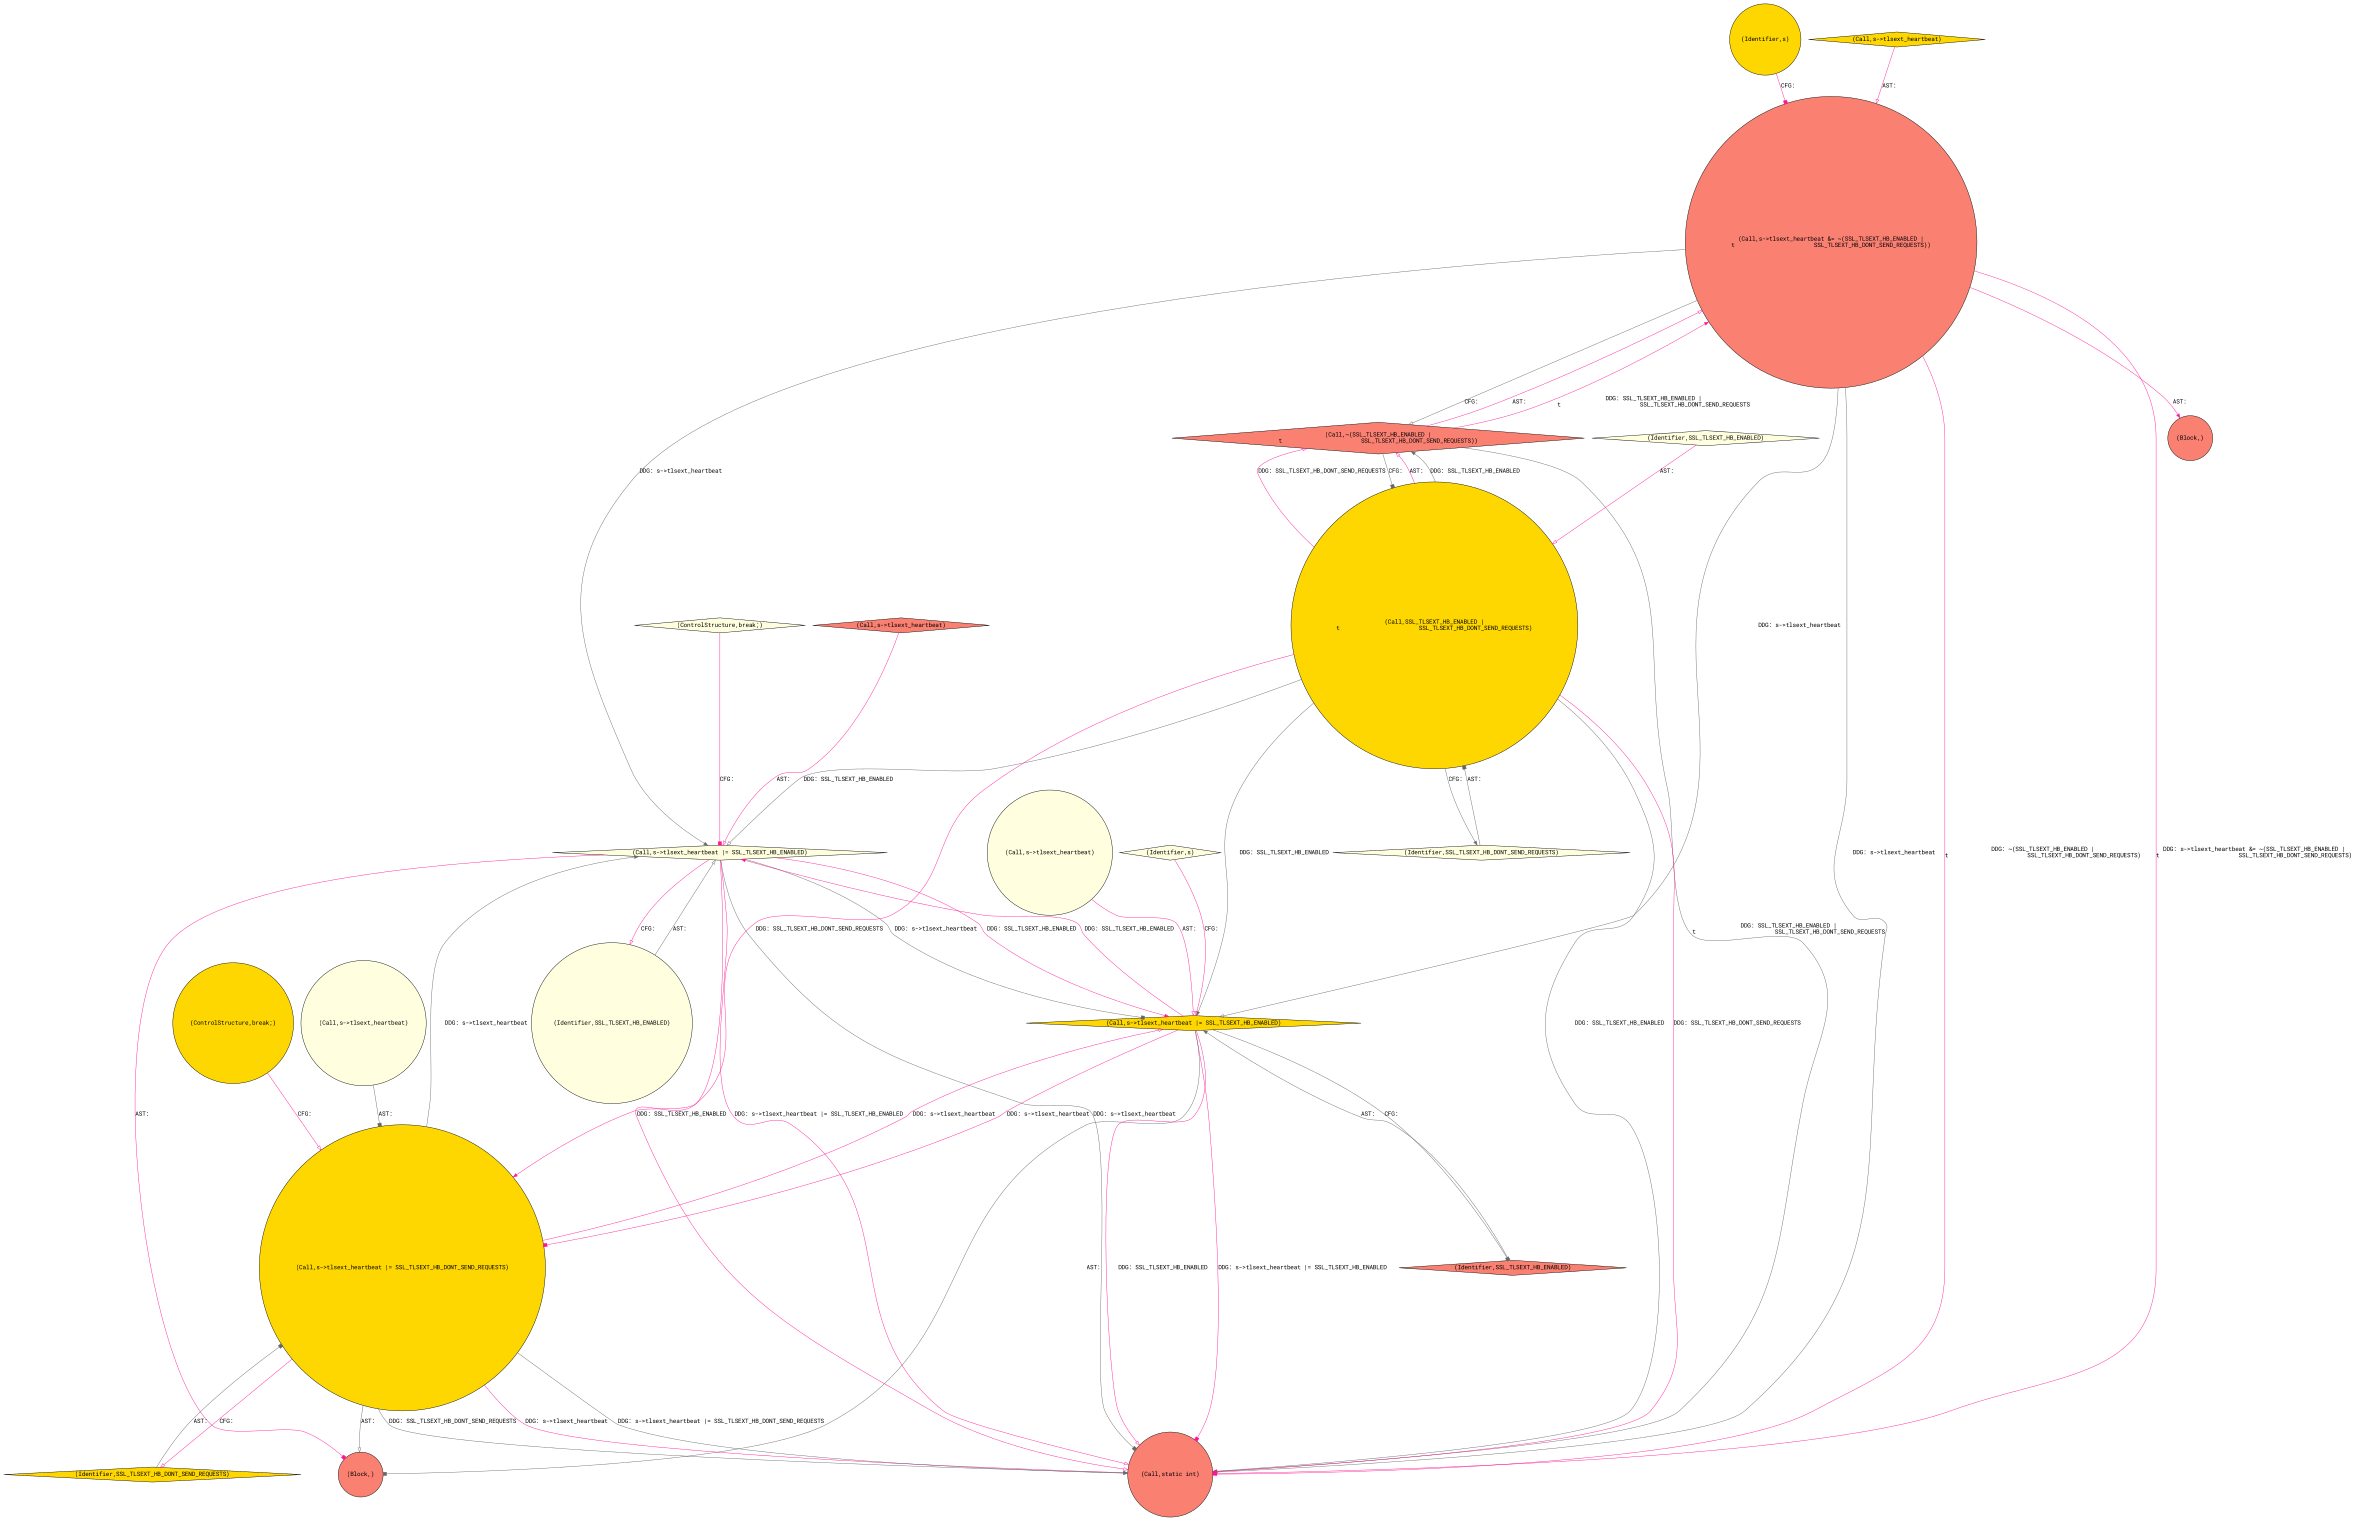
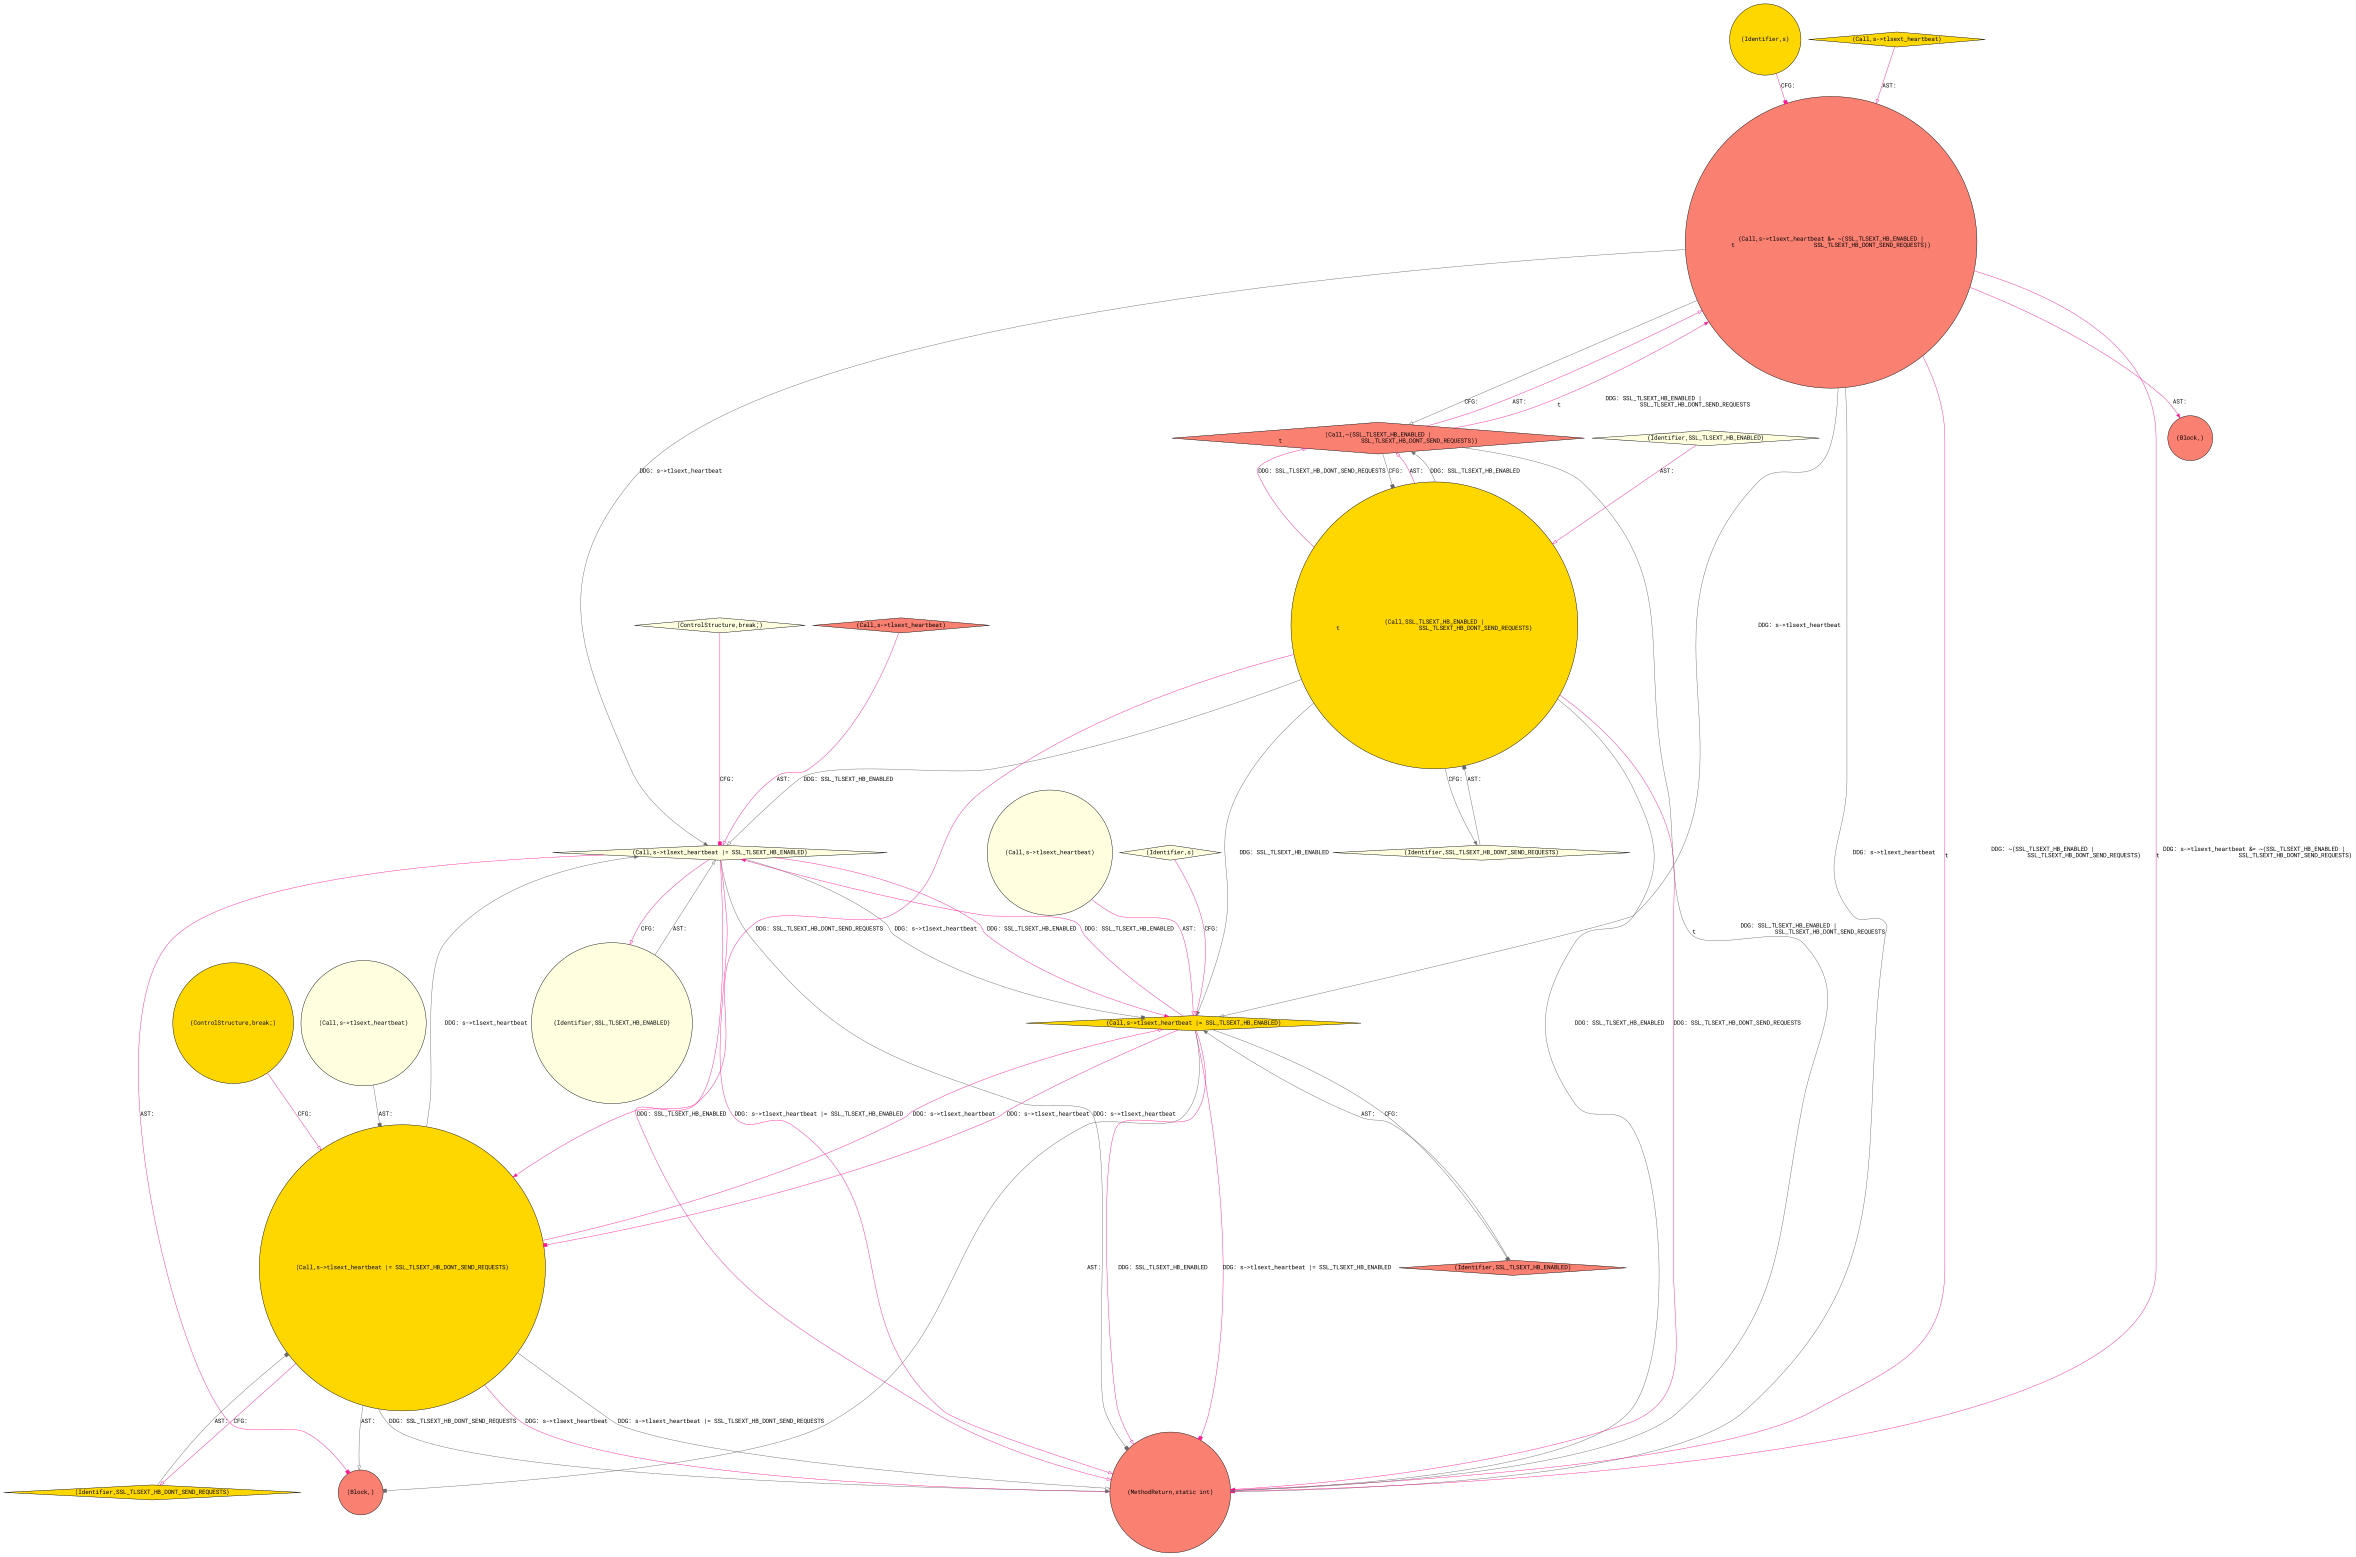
(1170, 1475) -> (1170, 1492)
